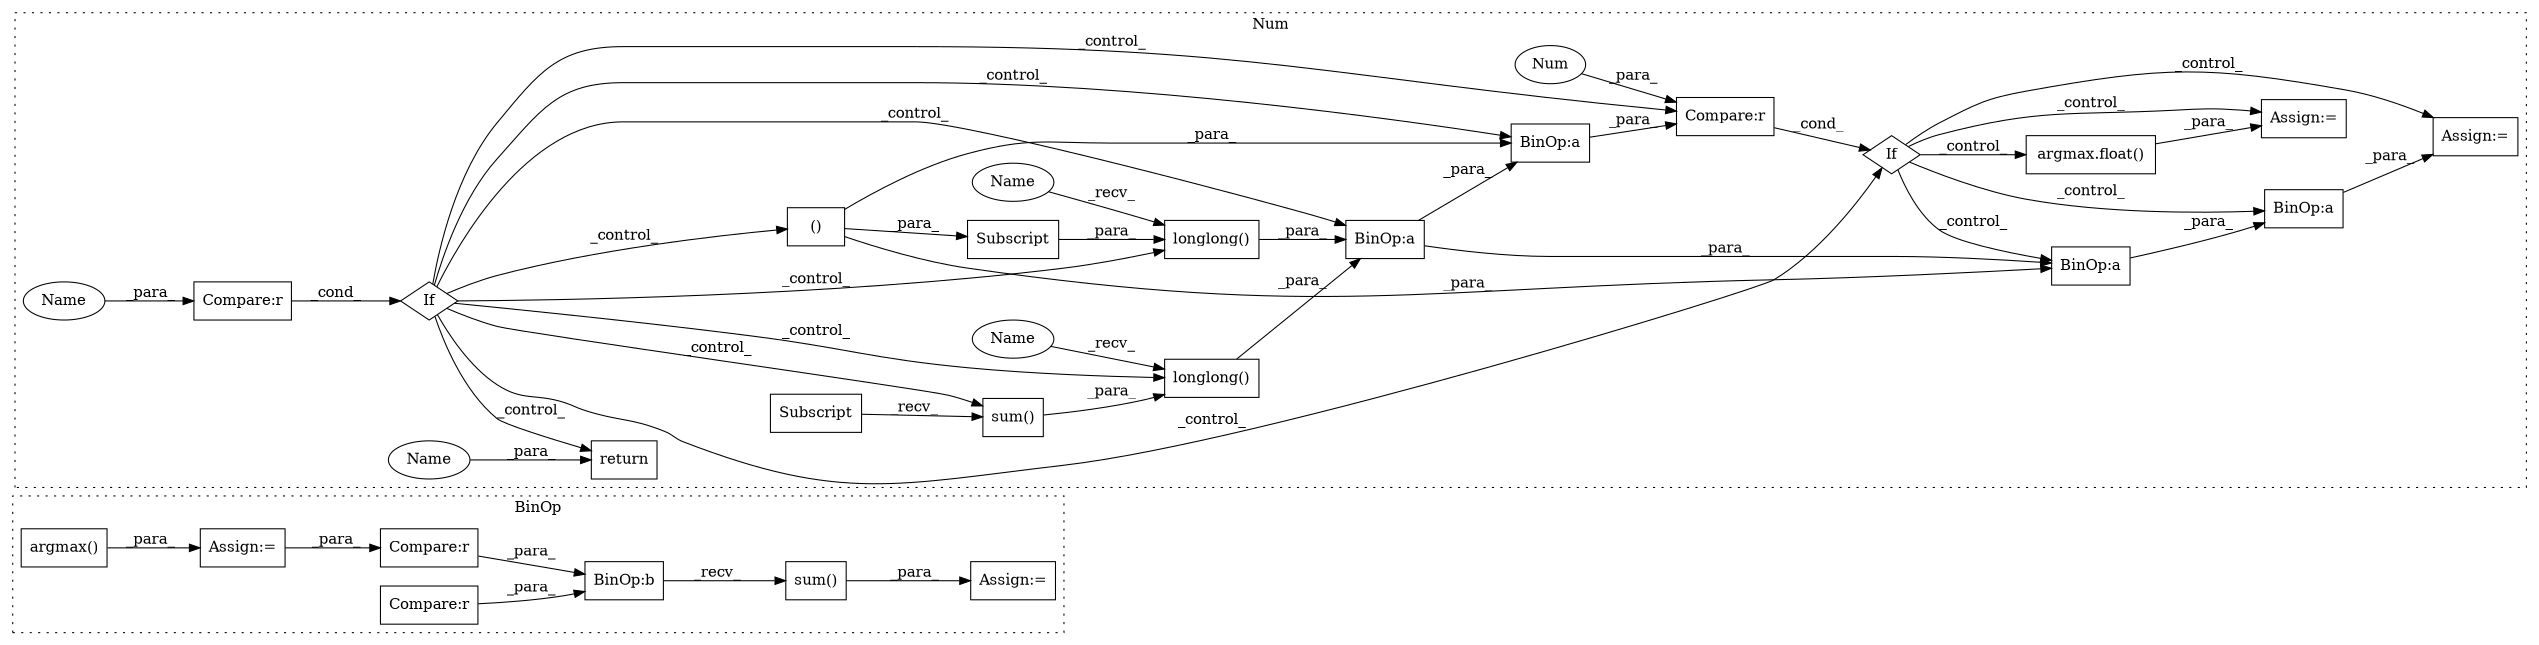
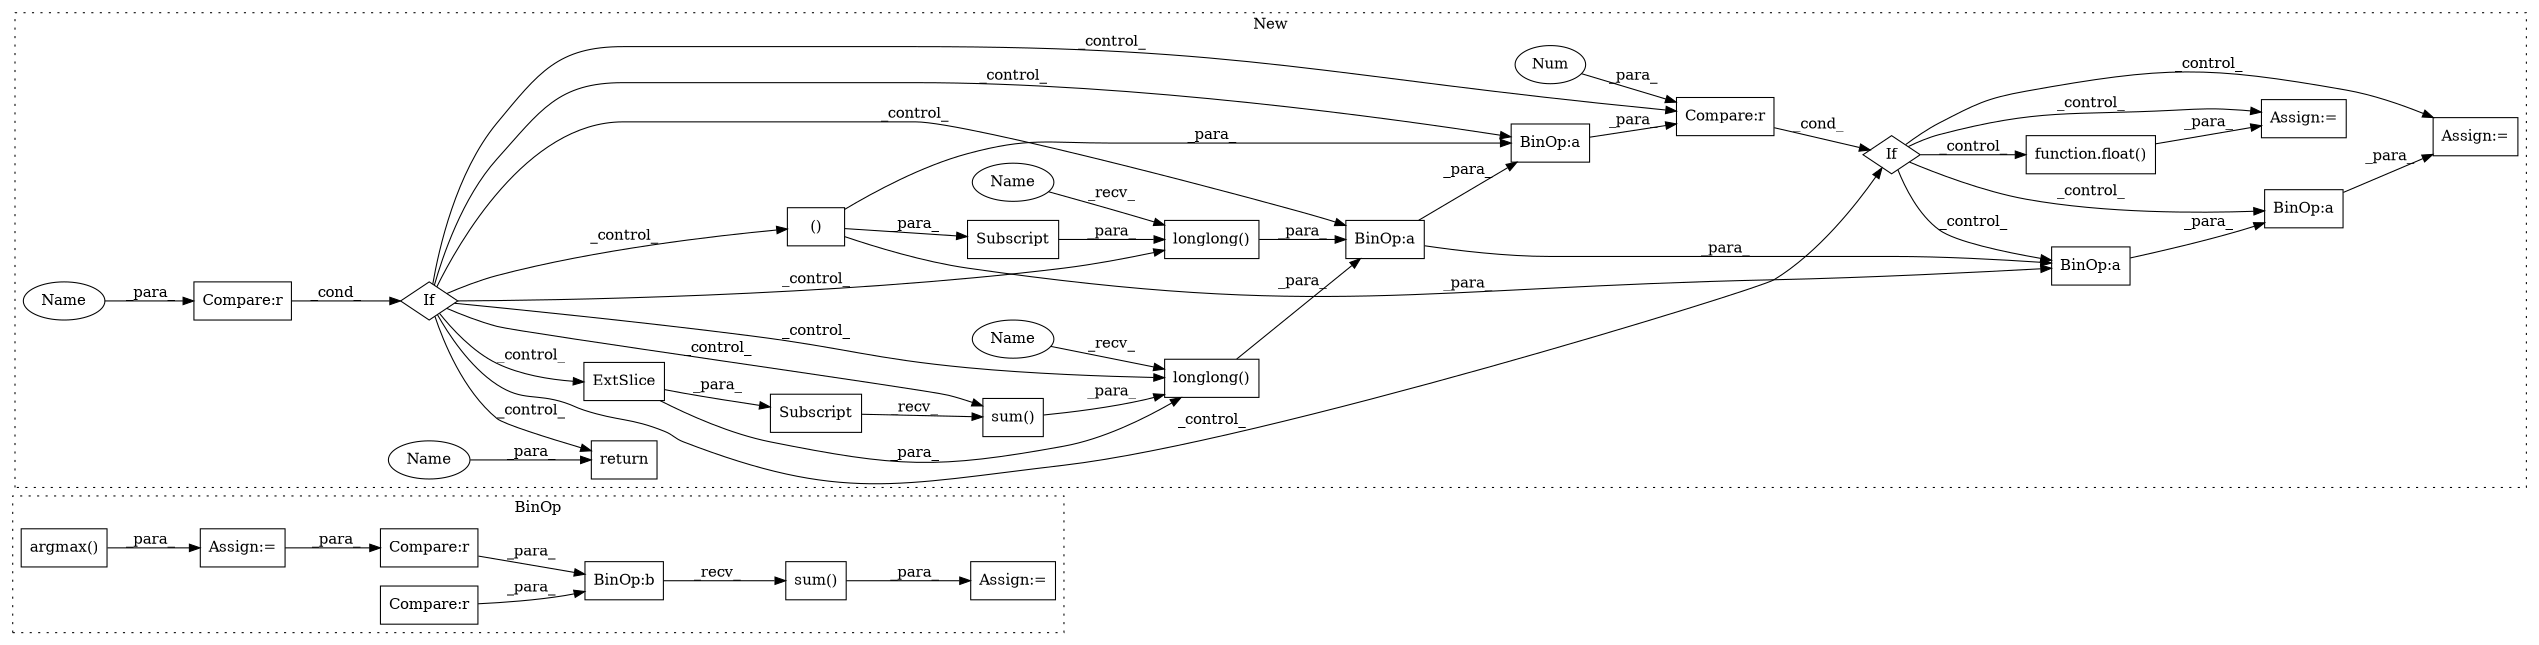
(1271, 25) -> (1271, 25)
(2091, 155) -> (2091, 155)
none -> (624, 382)
